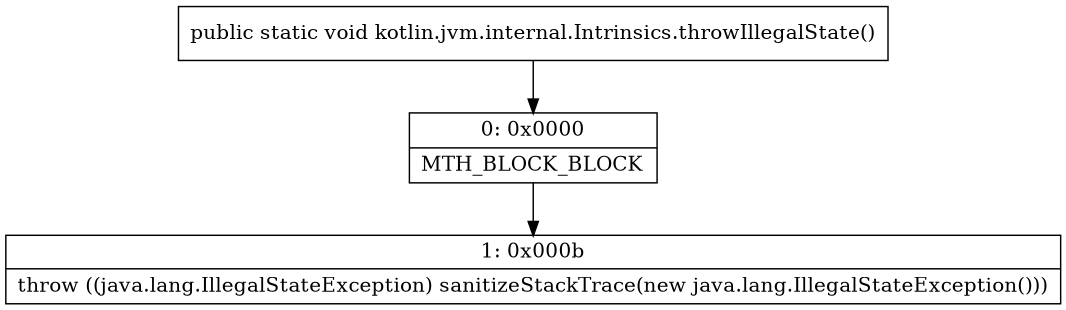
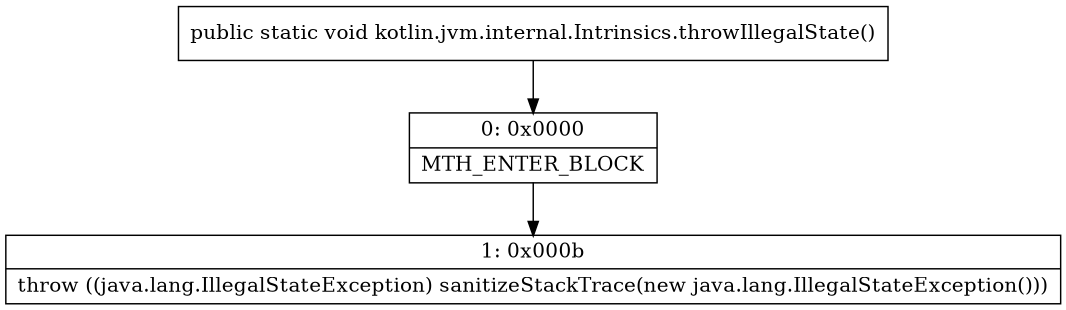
(533, 165) -> (533, 165)
